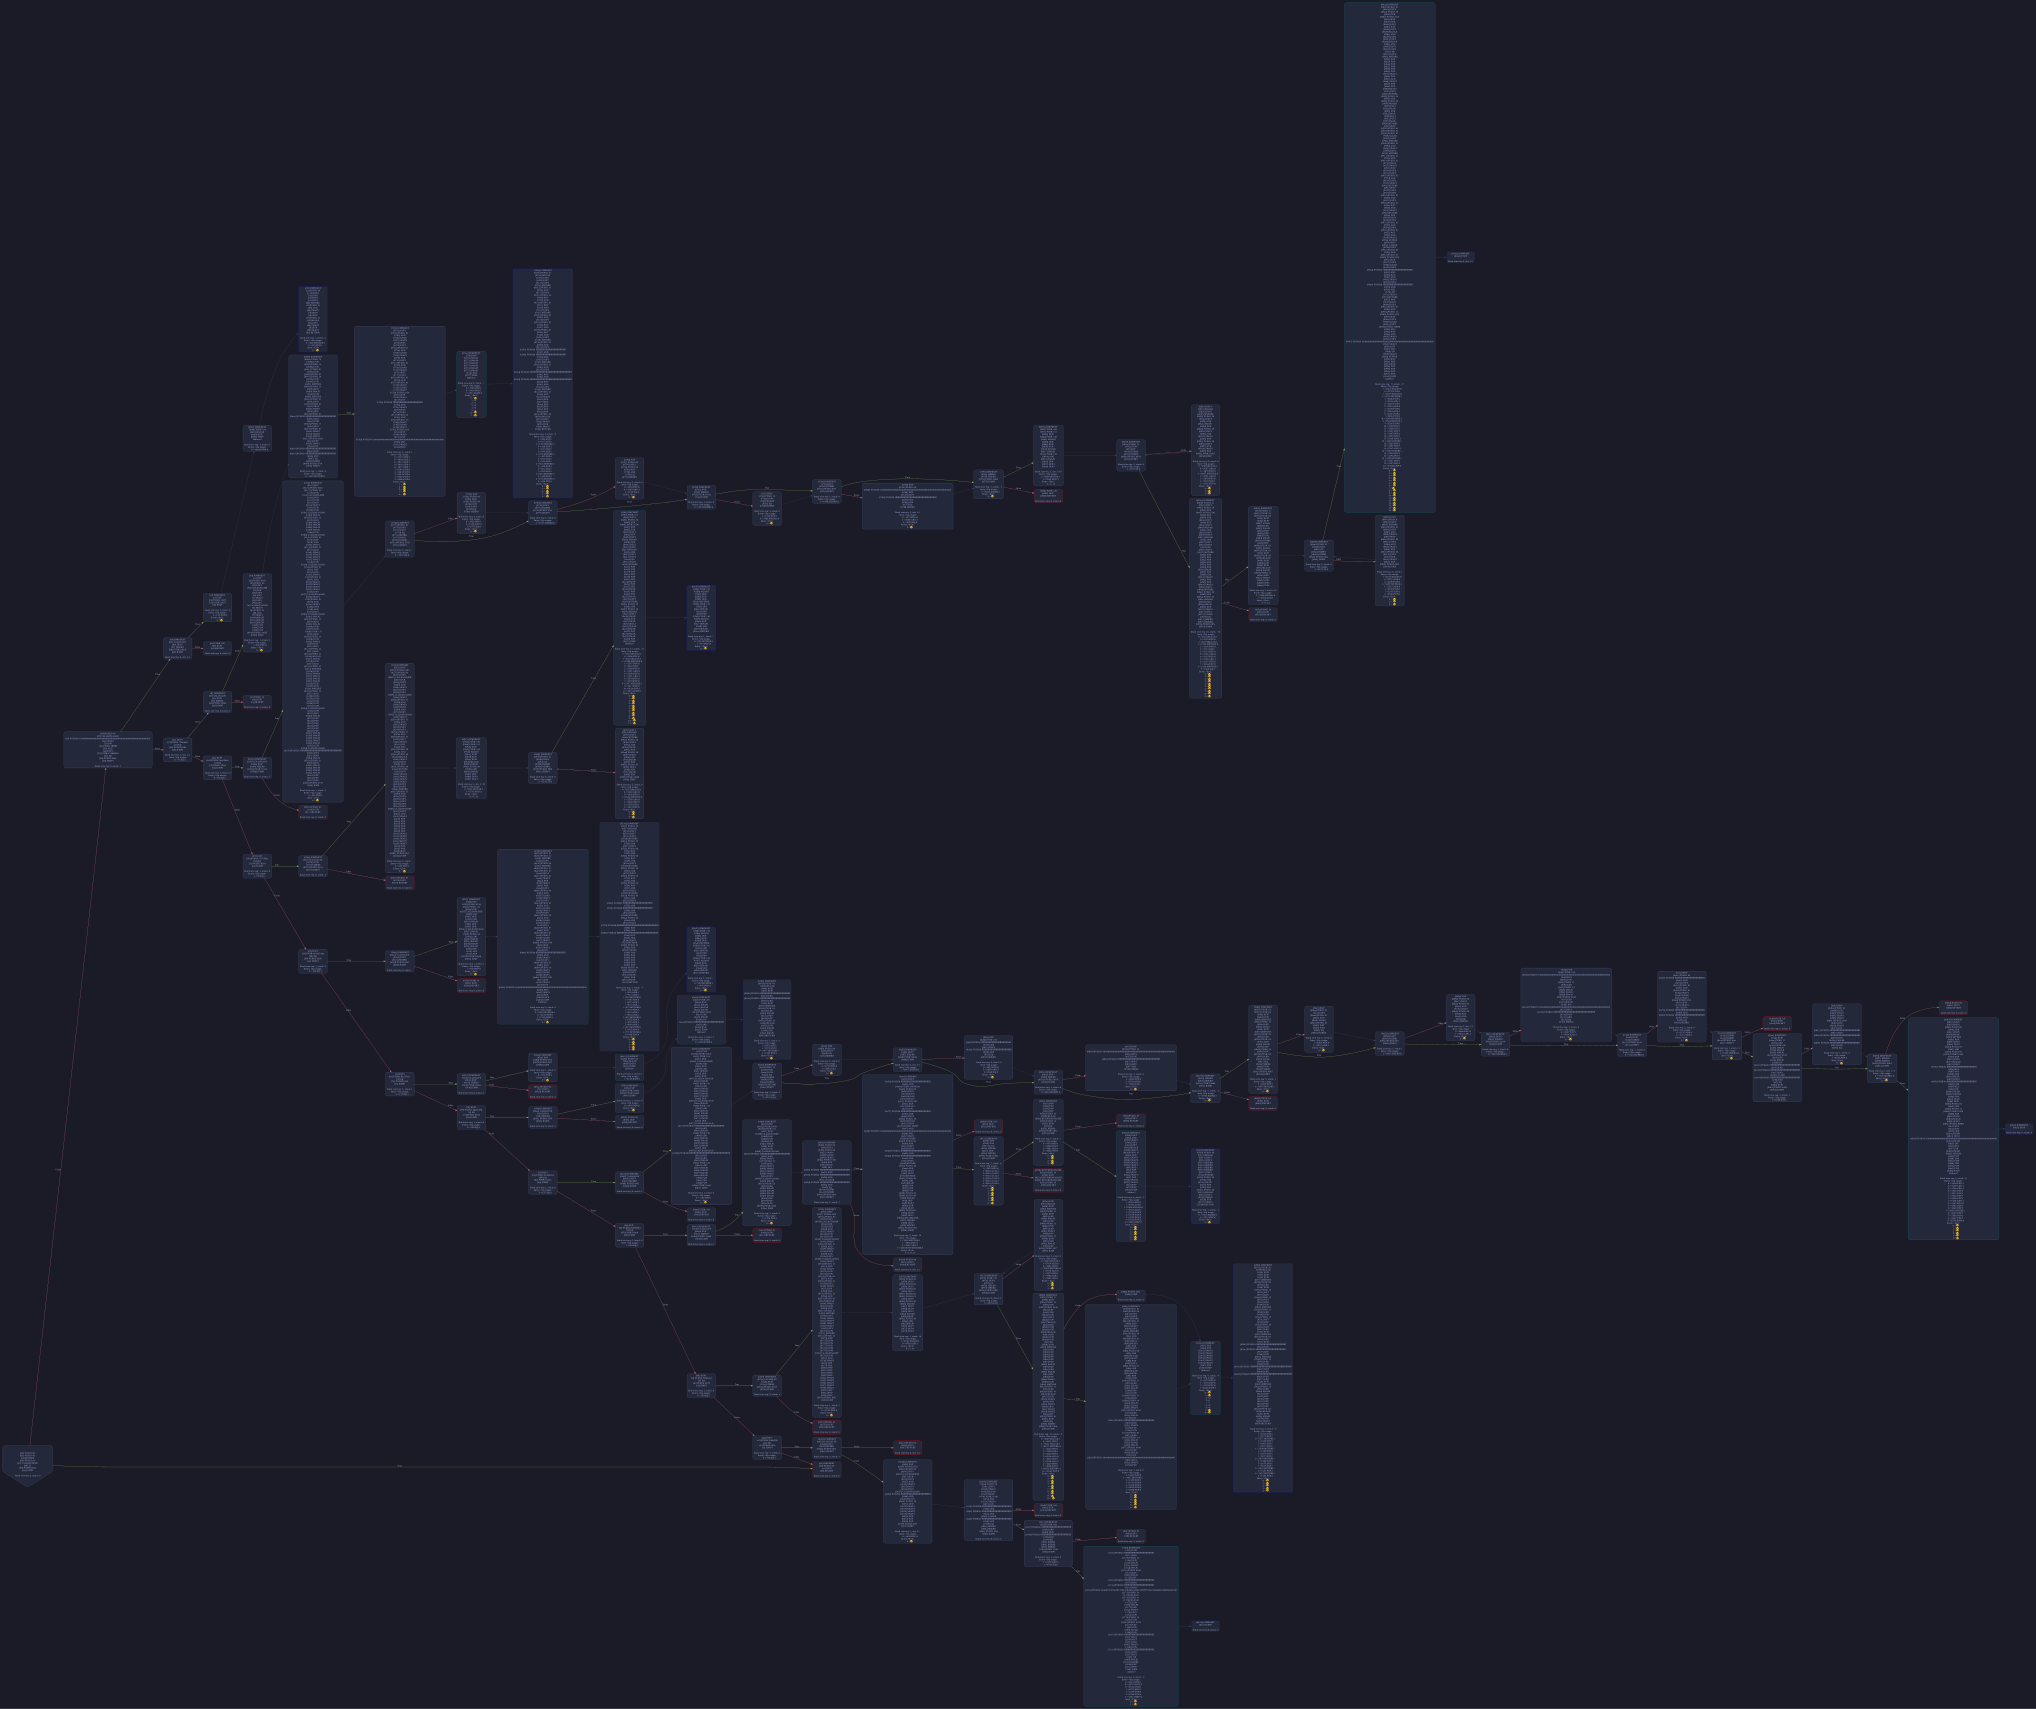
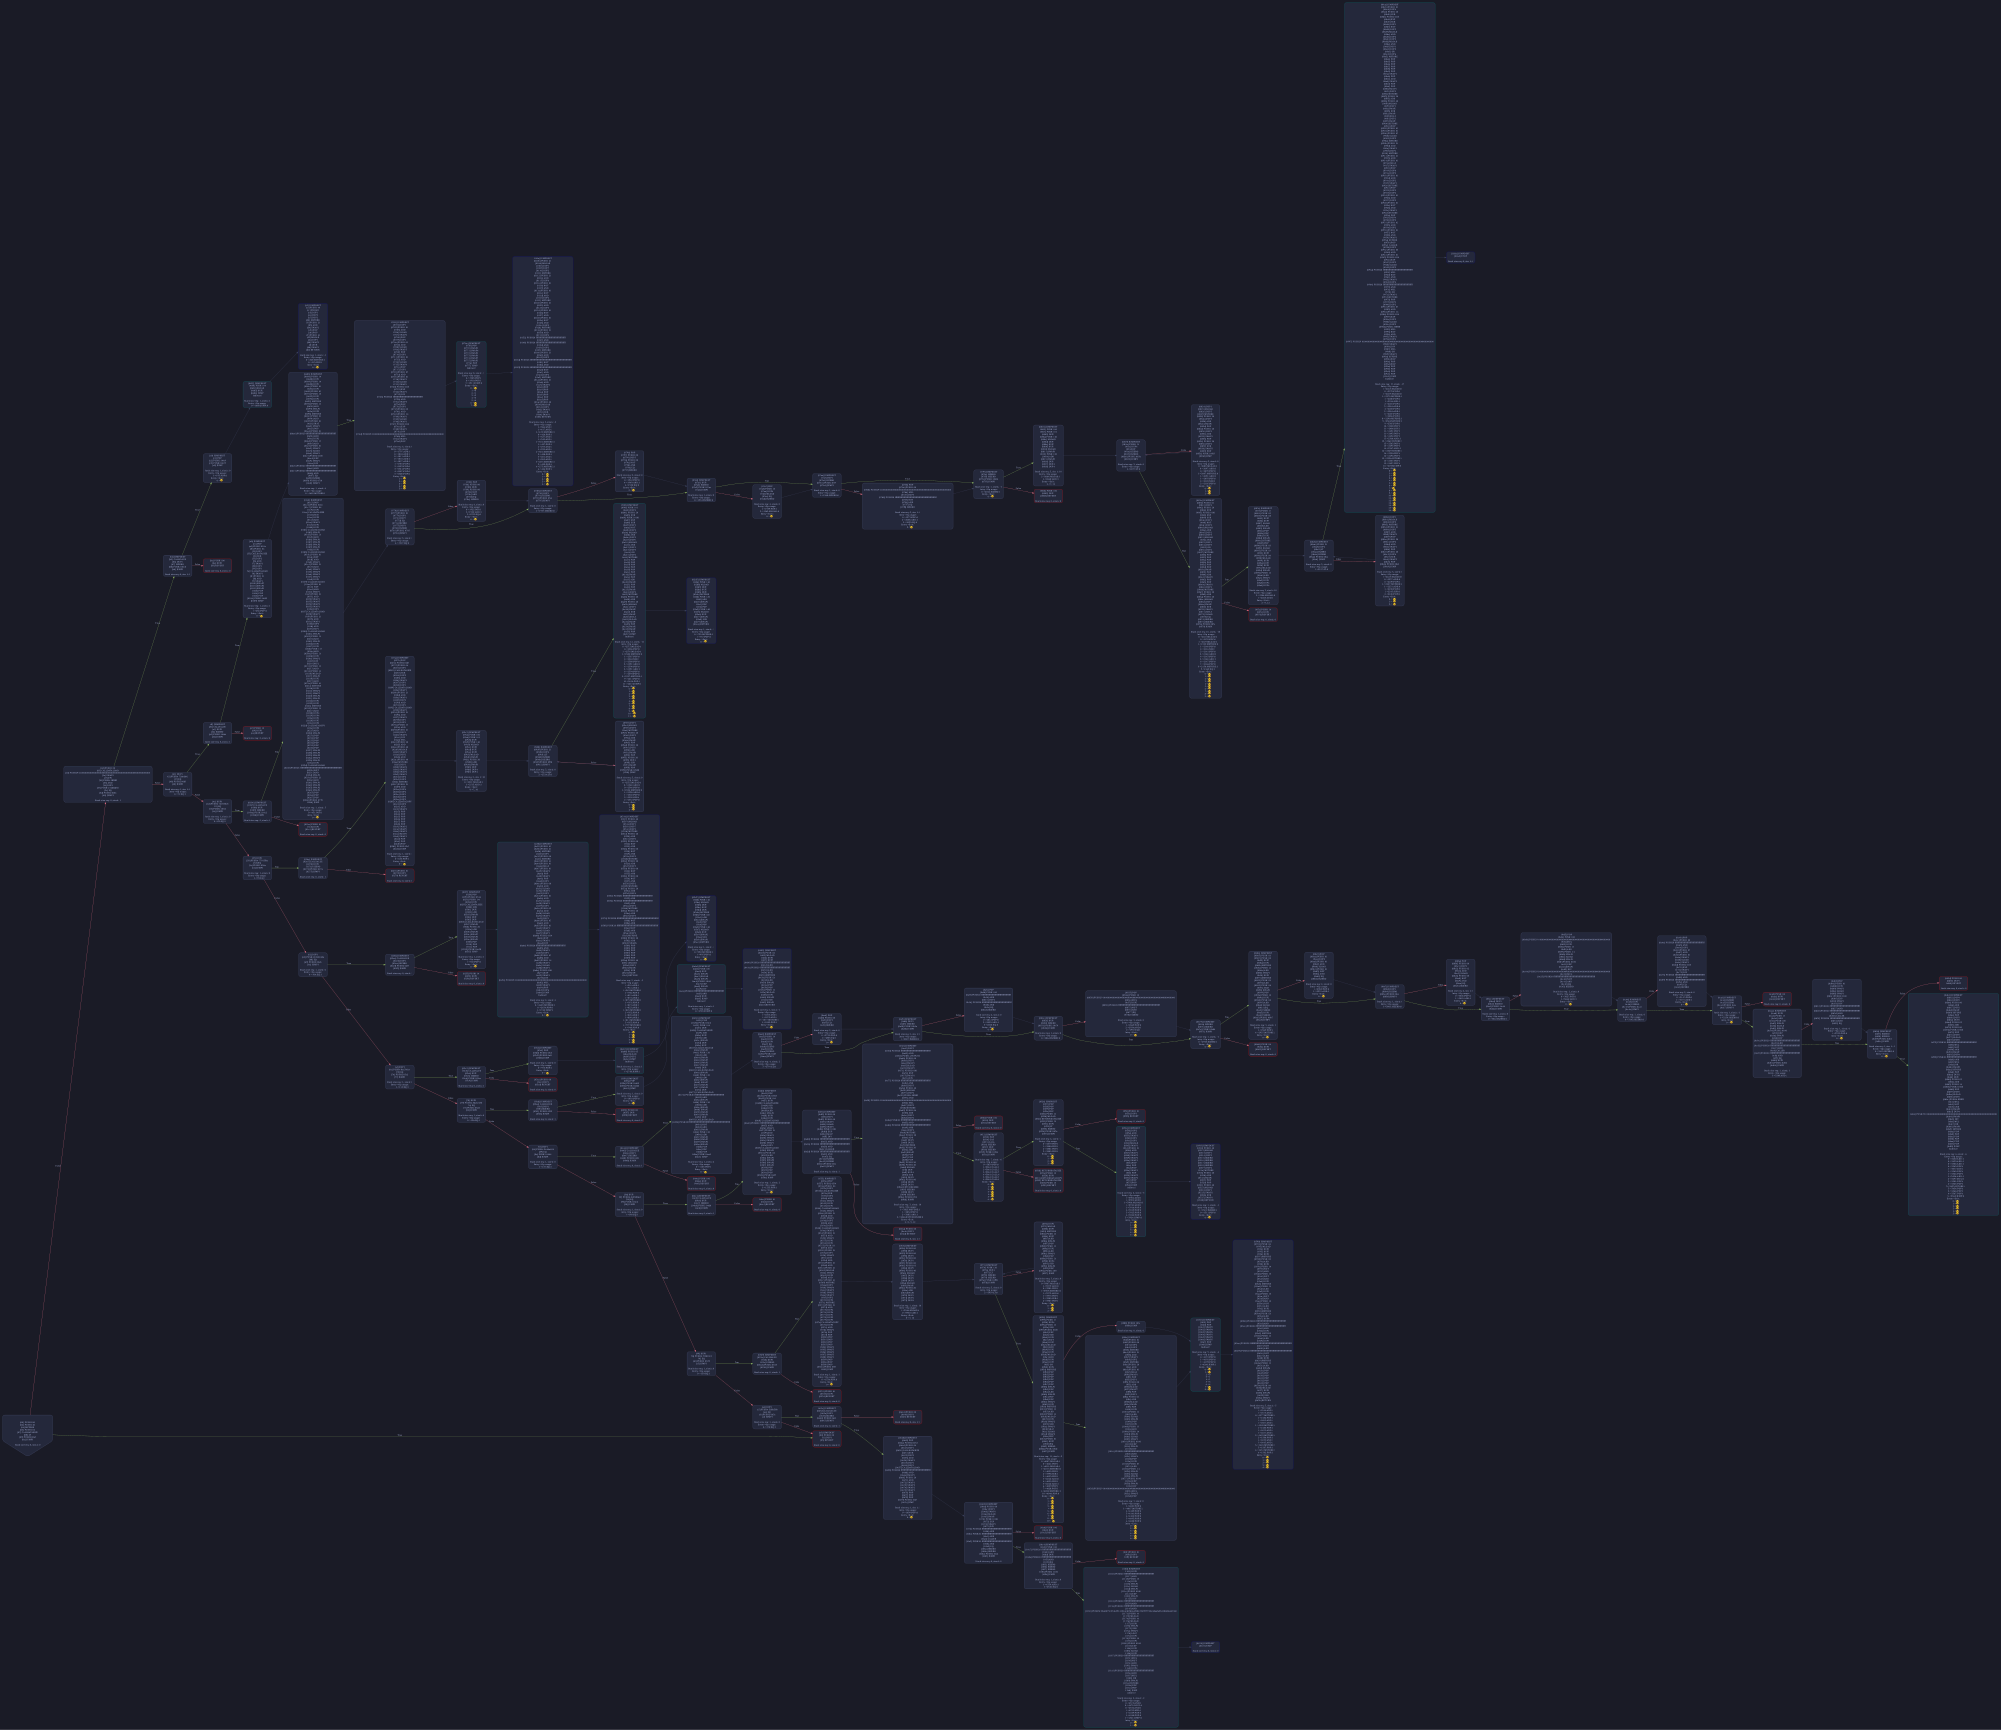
(2019, 1129) -> none
